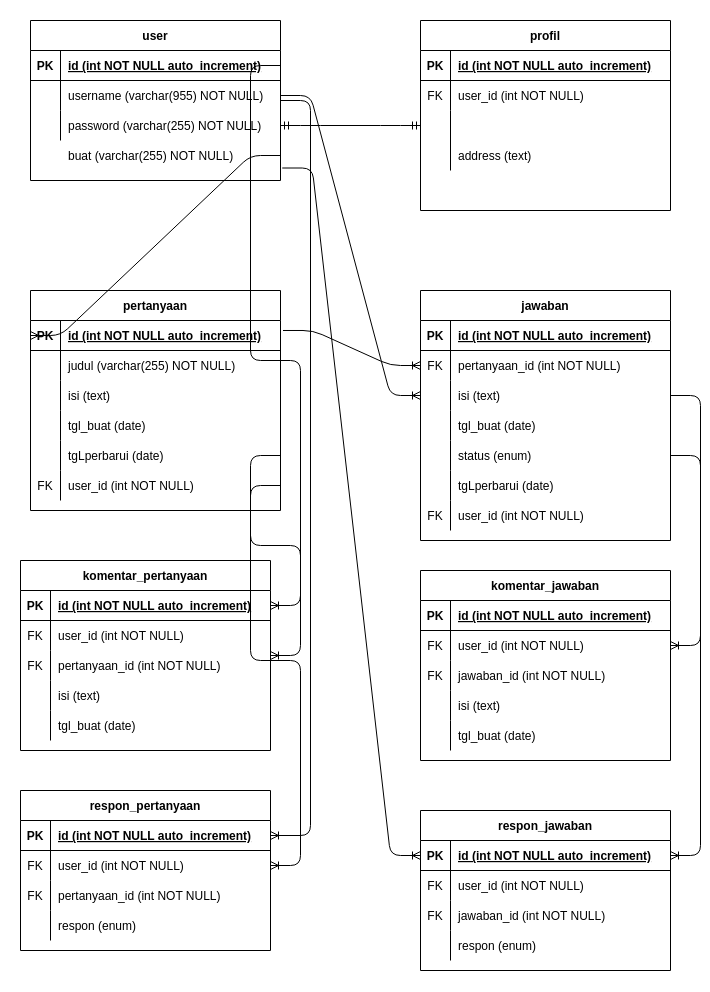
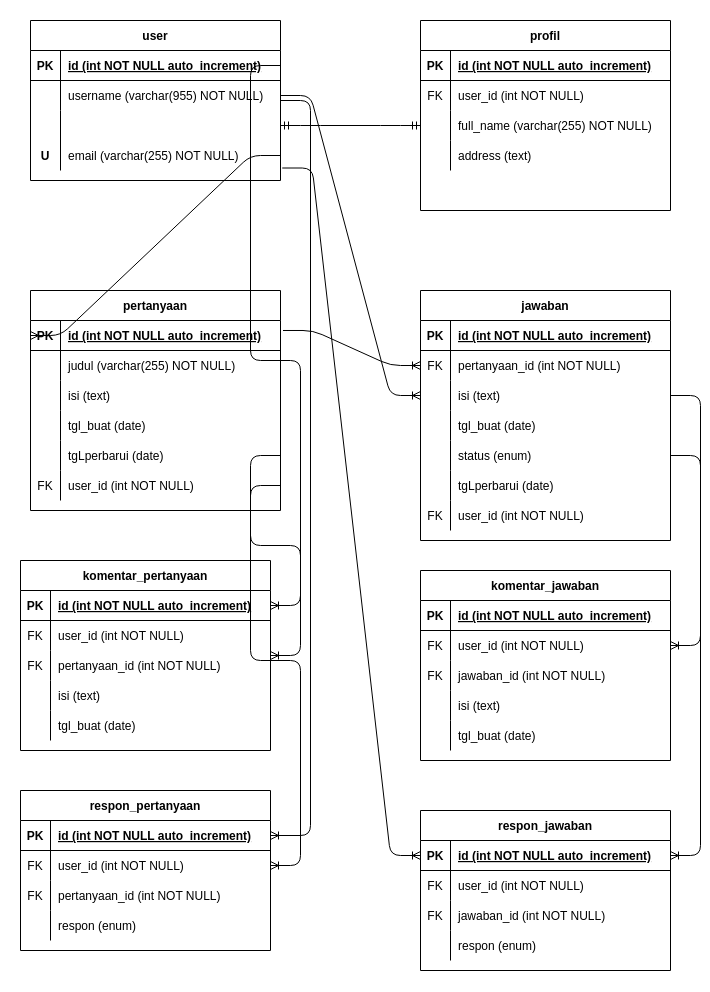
(171, 126) -> none
none -> (561, 126)
none -> (46, 156)
(157, 156) -> (158, 156)
